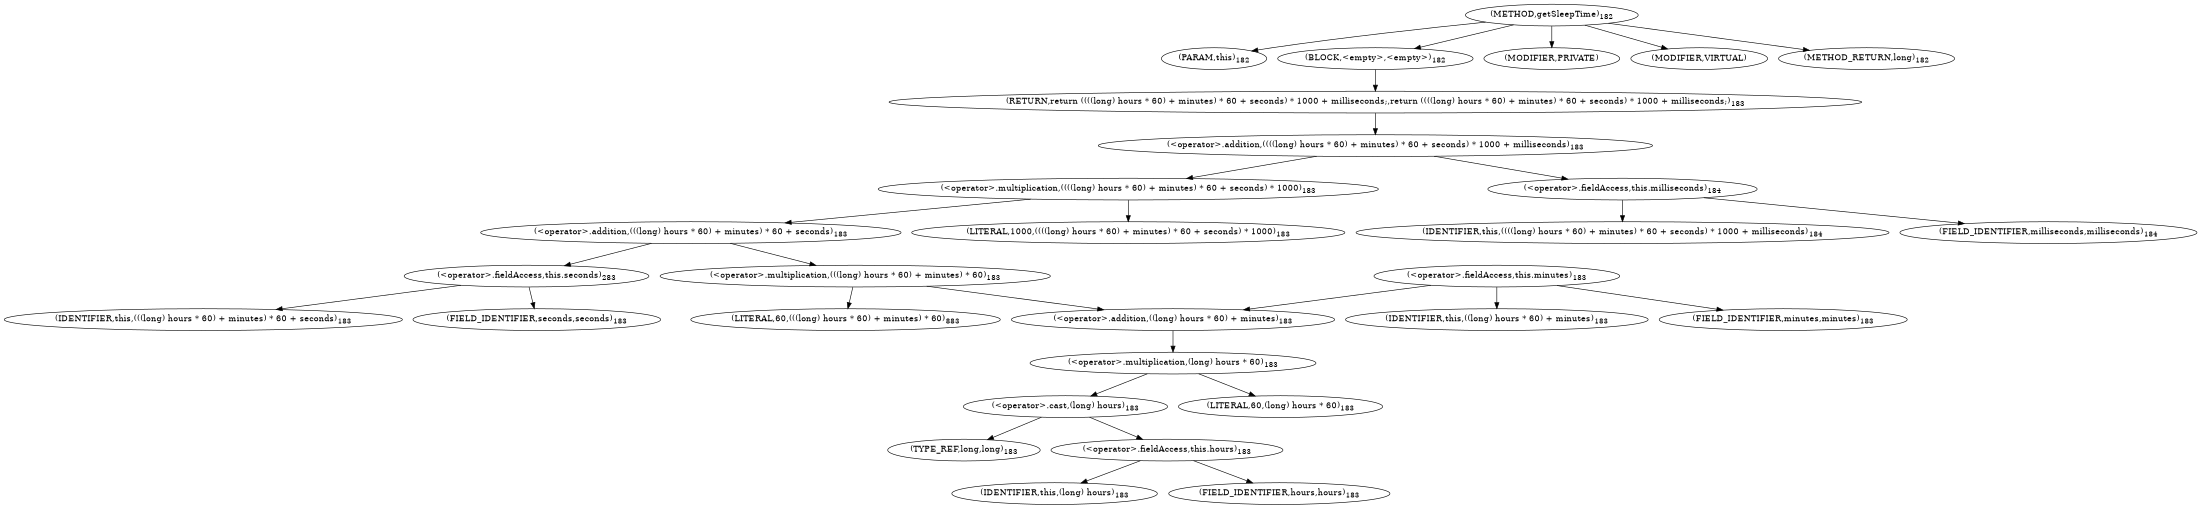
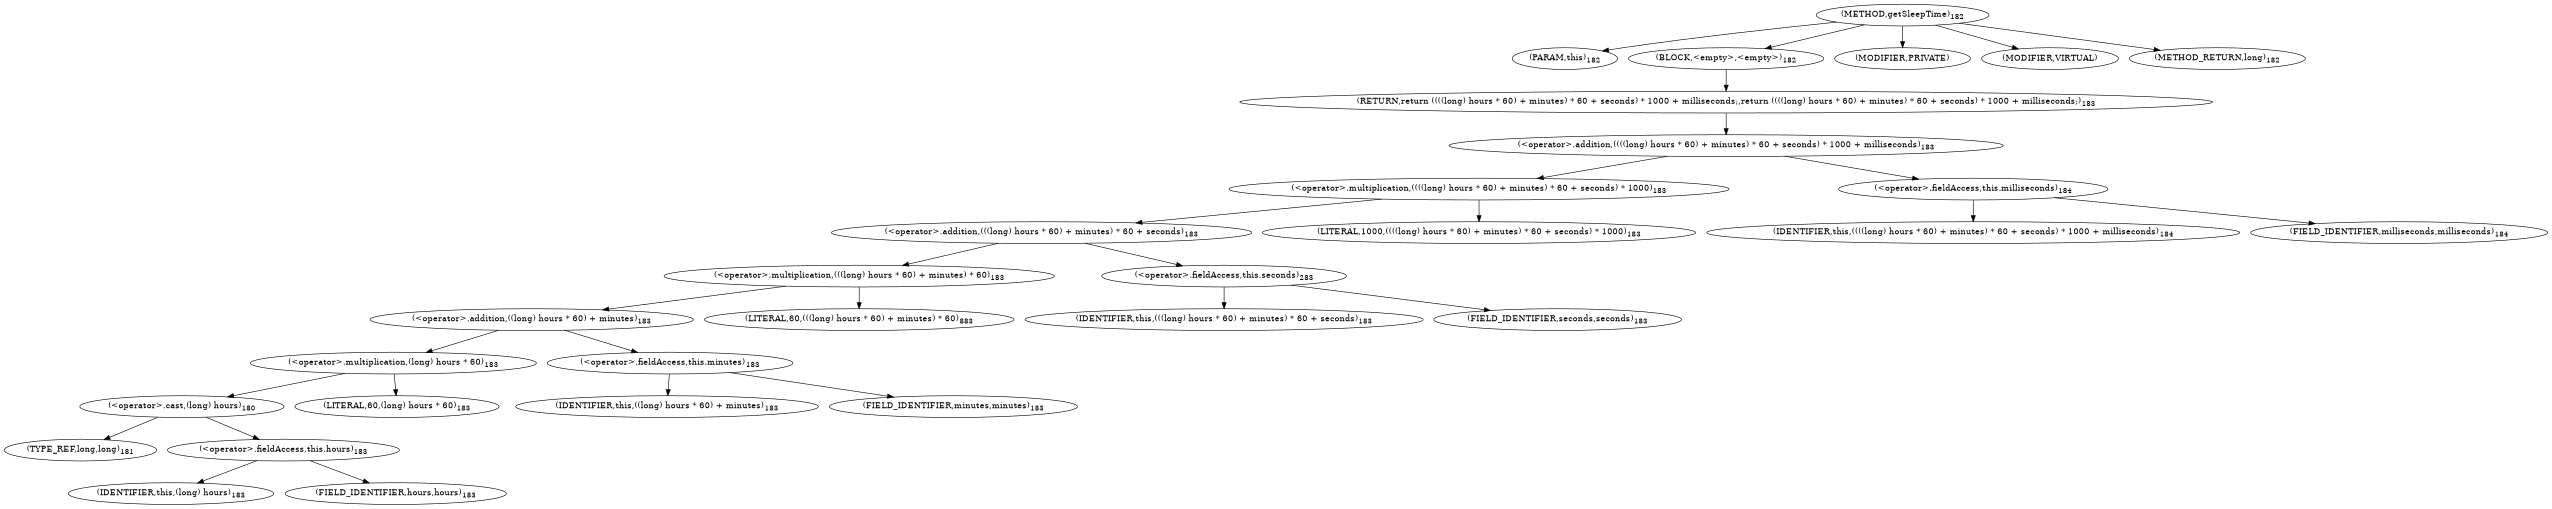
(1340, 297) -> (598, 341)
(1132, 406) -> (249, 406)
(1011, 449) -> (127, 449)
